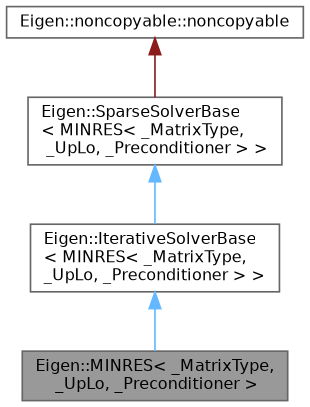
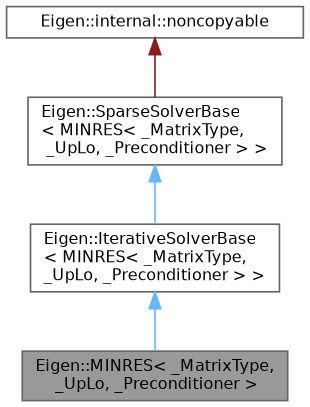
(155, 22) -> (155, 22)
